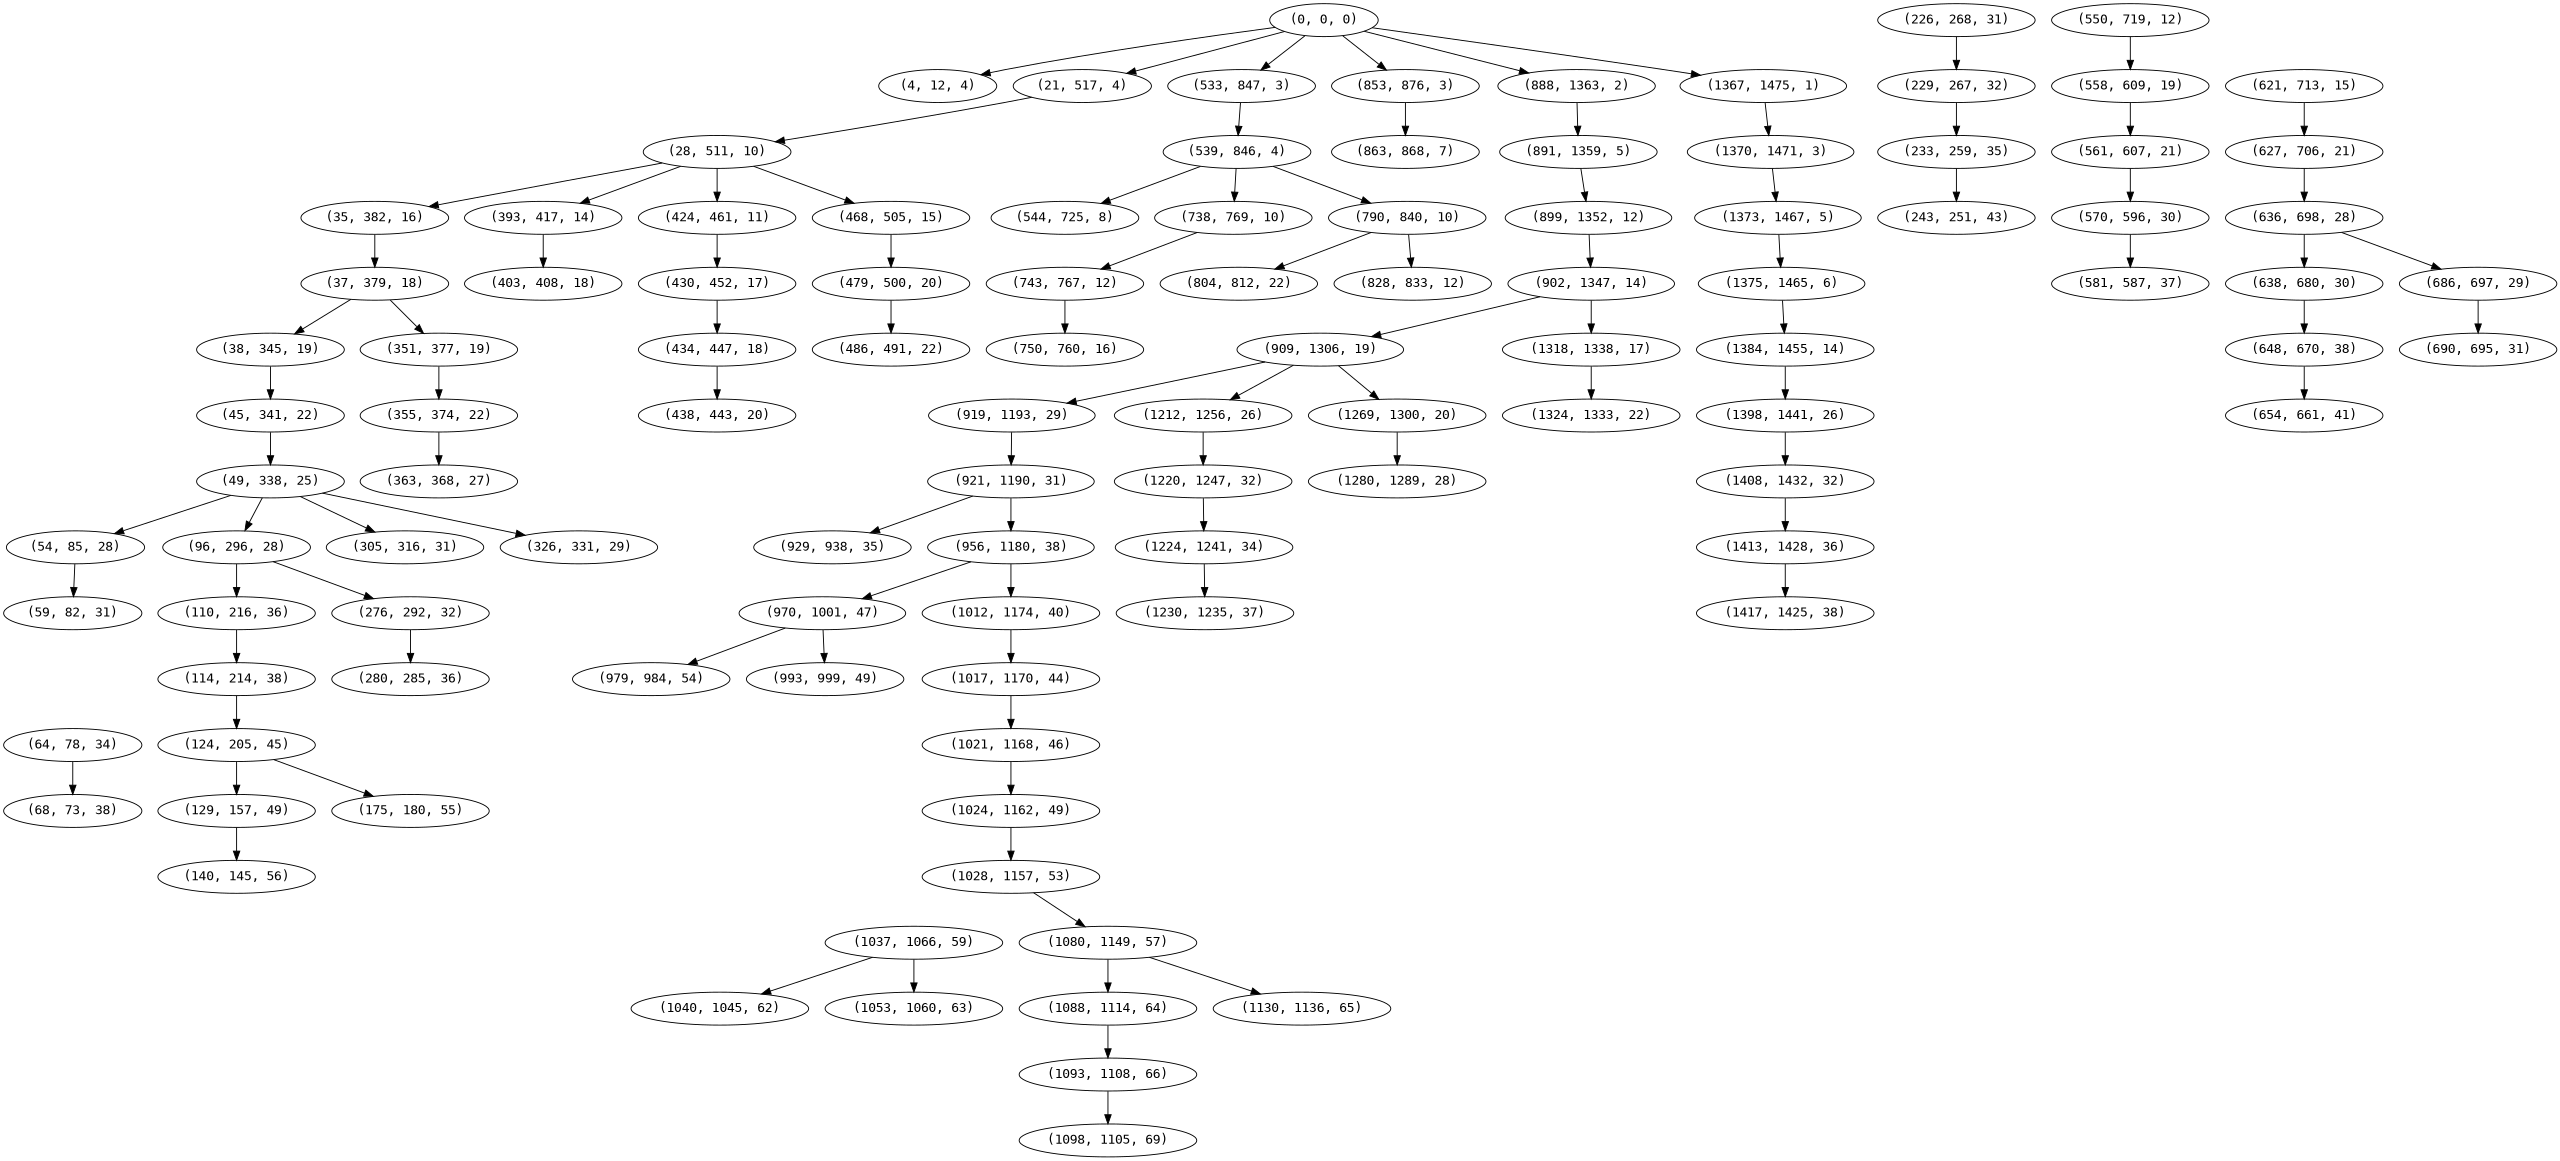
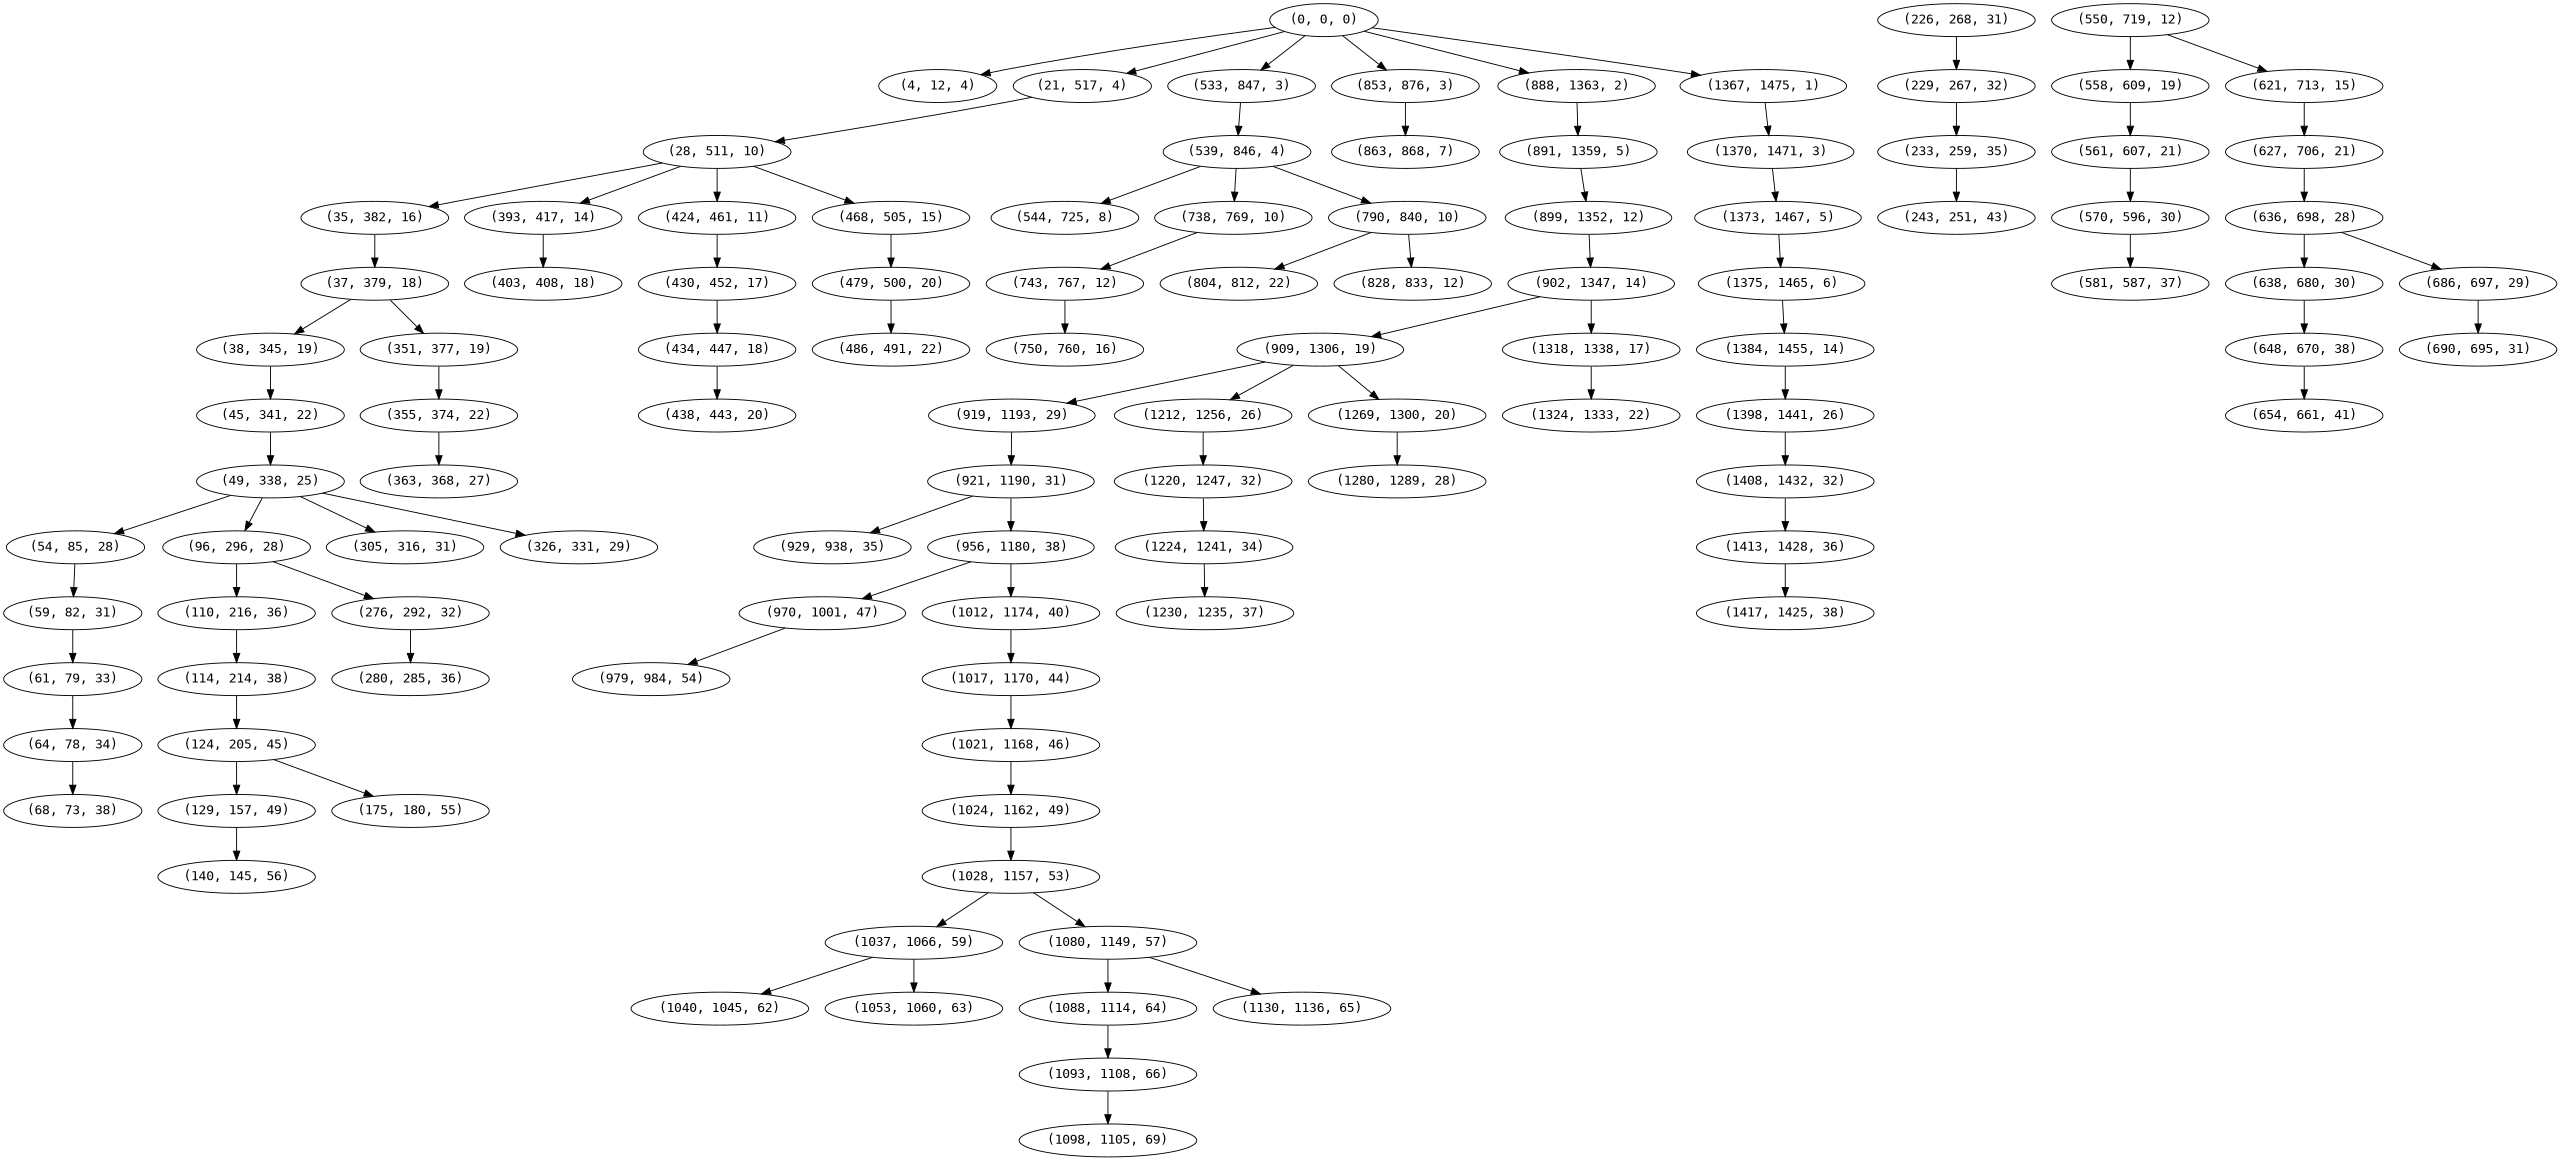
none -> (2213, 51)
none -> (73, 679)
(825, 679) -> none
none -> (966, 907)
